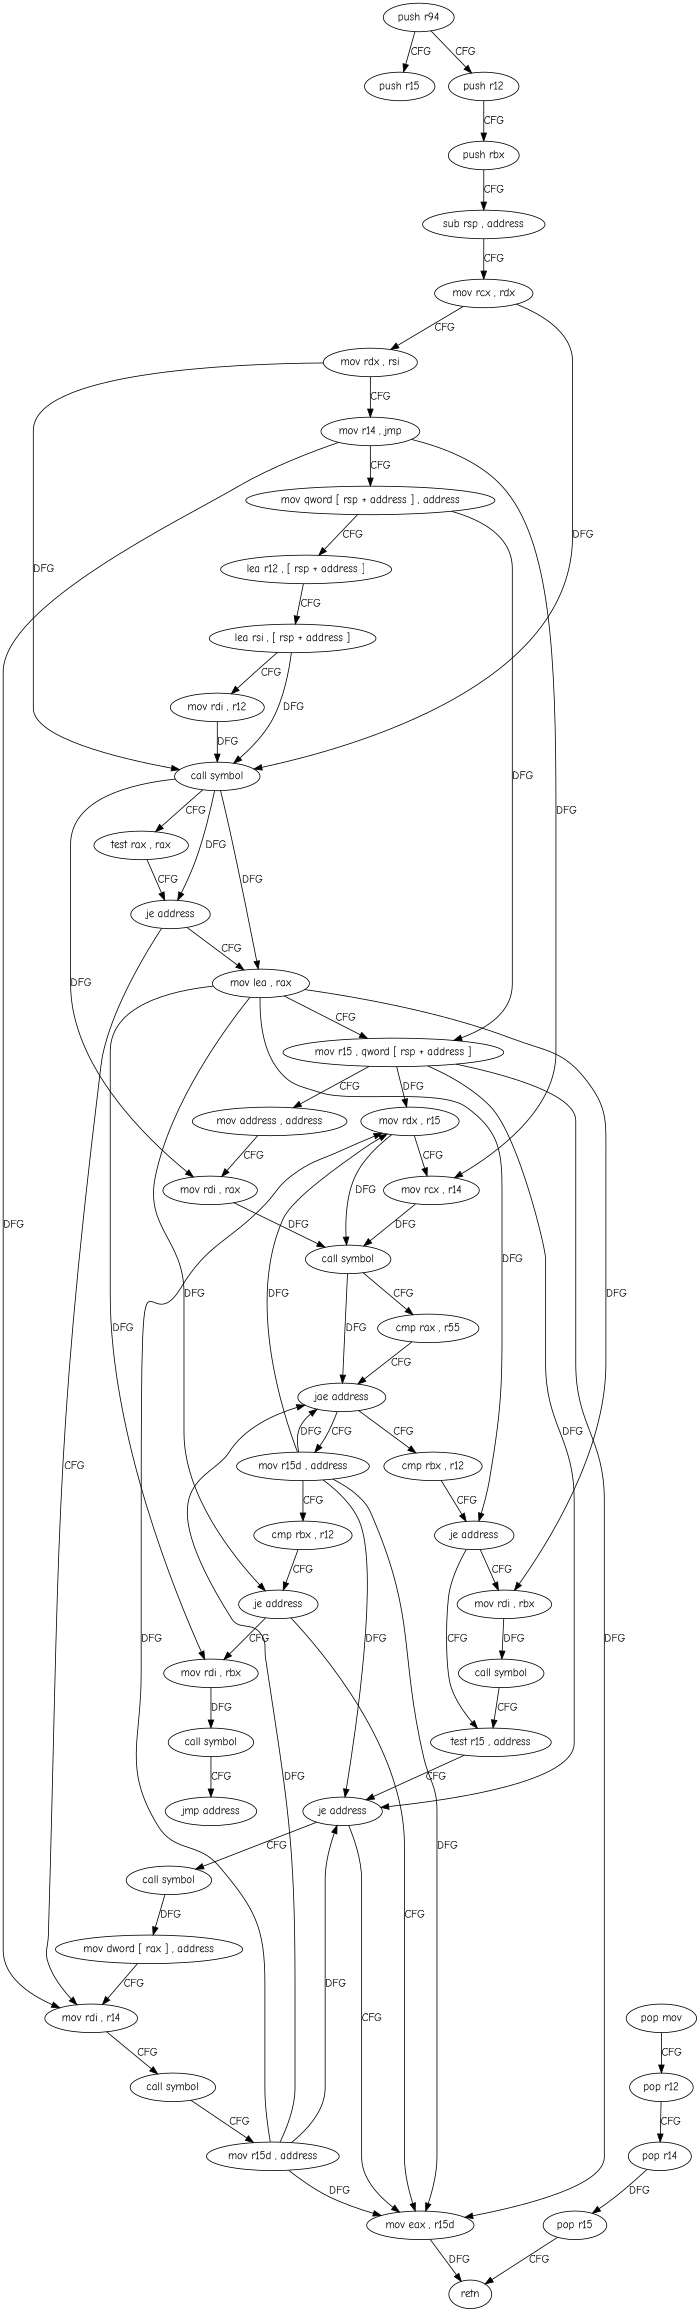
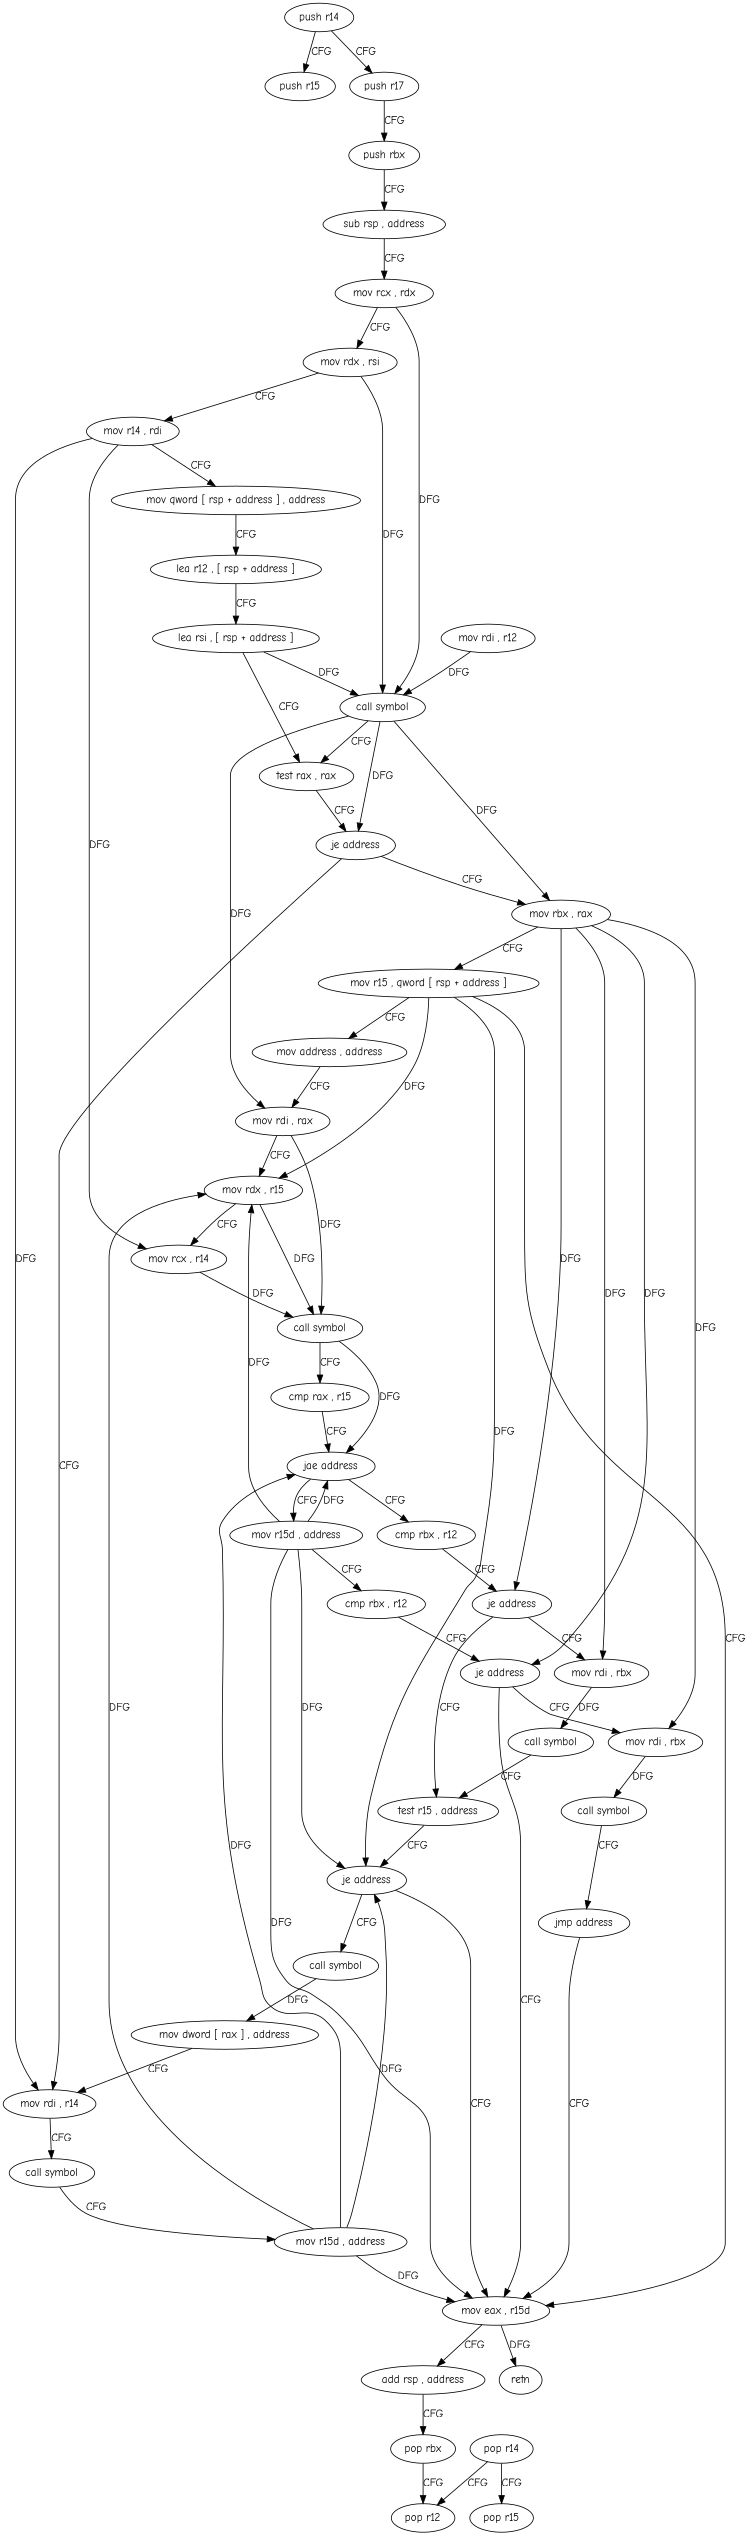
(419, 17) -> (319, 17)
(484, 86) -> (384, 86)
(370, 431) -> (133, 431)
(257, 670) -> (269, 704)
(512, 771) -> none
(261, 983) -> (561, 914)
none -> (270, 1152)
(428, 1328) -> (320, 1397)
(615, 1639) -> (736, 1639)
(661, 2018) -> (423, 2449)
(661, 2118) -> (465, 2481)
none -> (569, 2123)
(640, 2191) -> (512, 2483)
(525, 2259) -> none
none -> (423, 2380)
